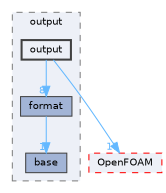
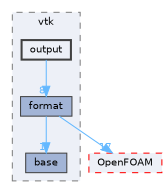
(46, 22) -> (46, 22)
(88, 106) -> (87, 135)
